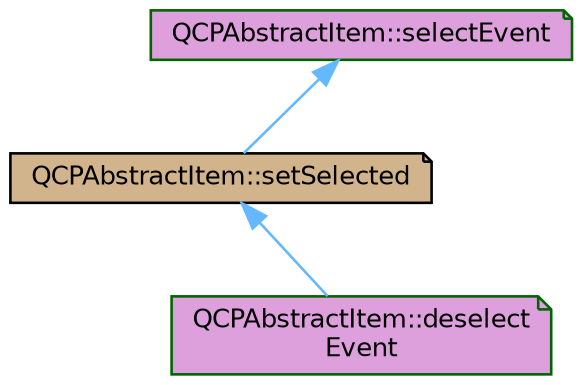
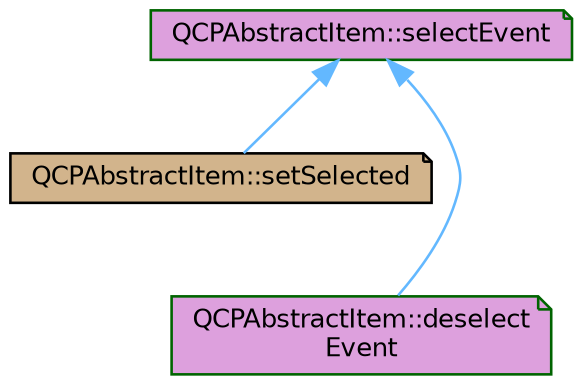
(294, 259) -> (459, 189)
